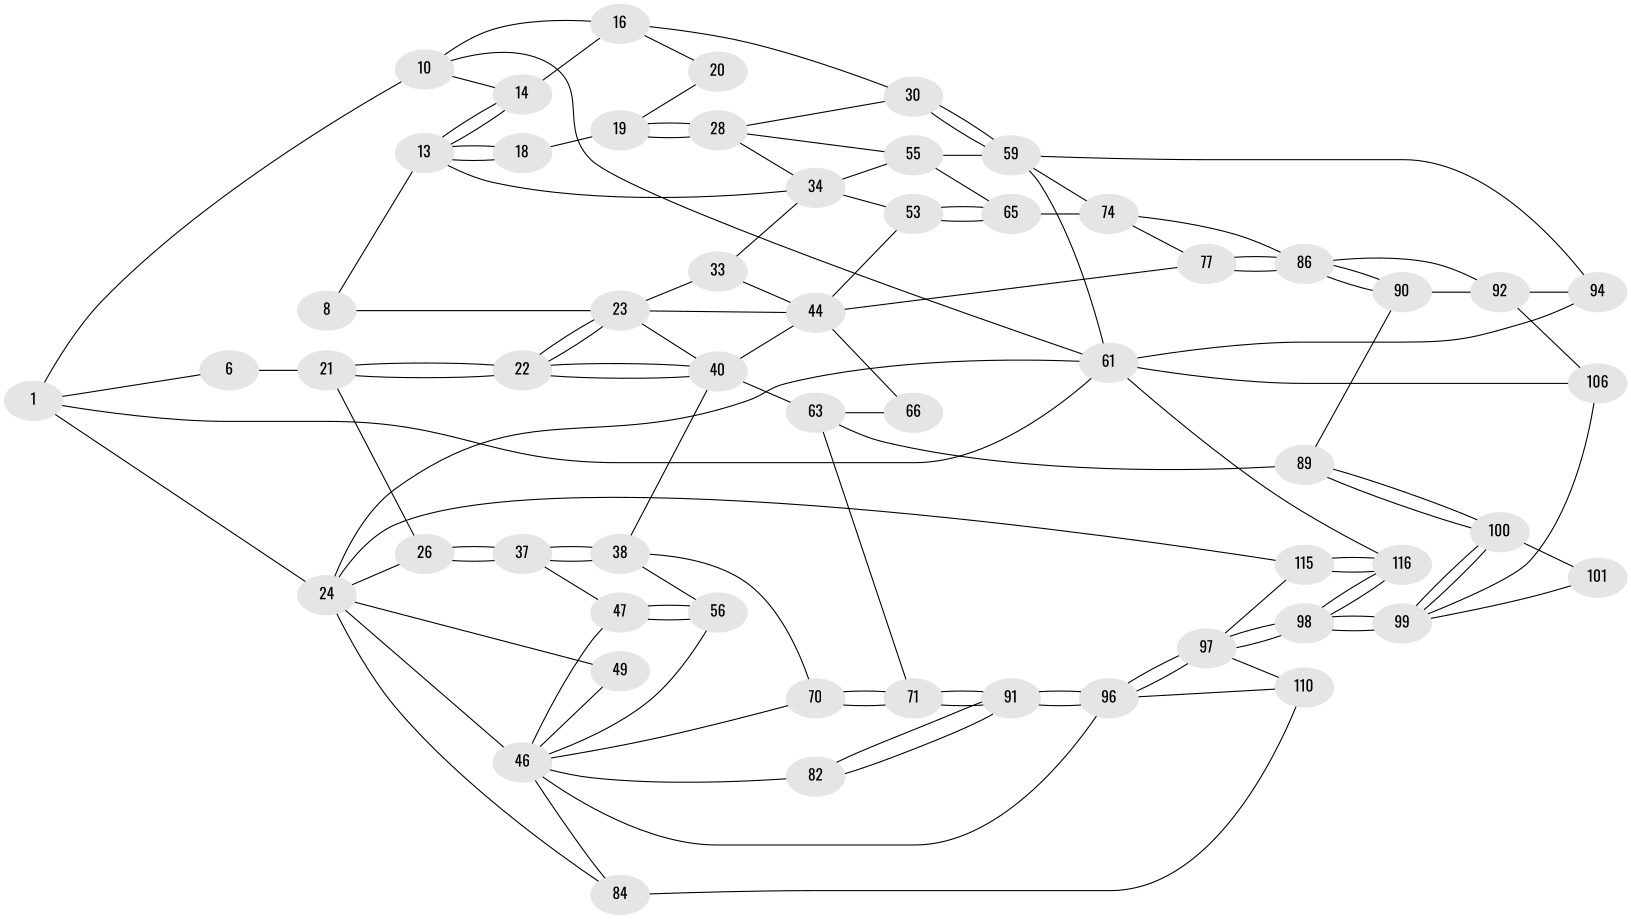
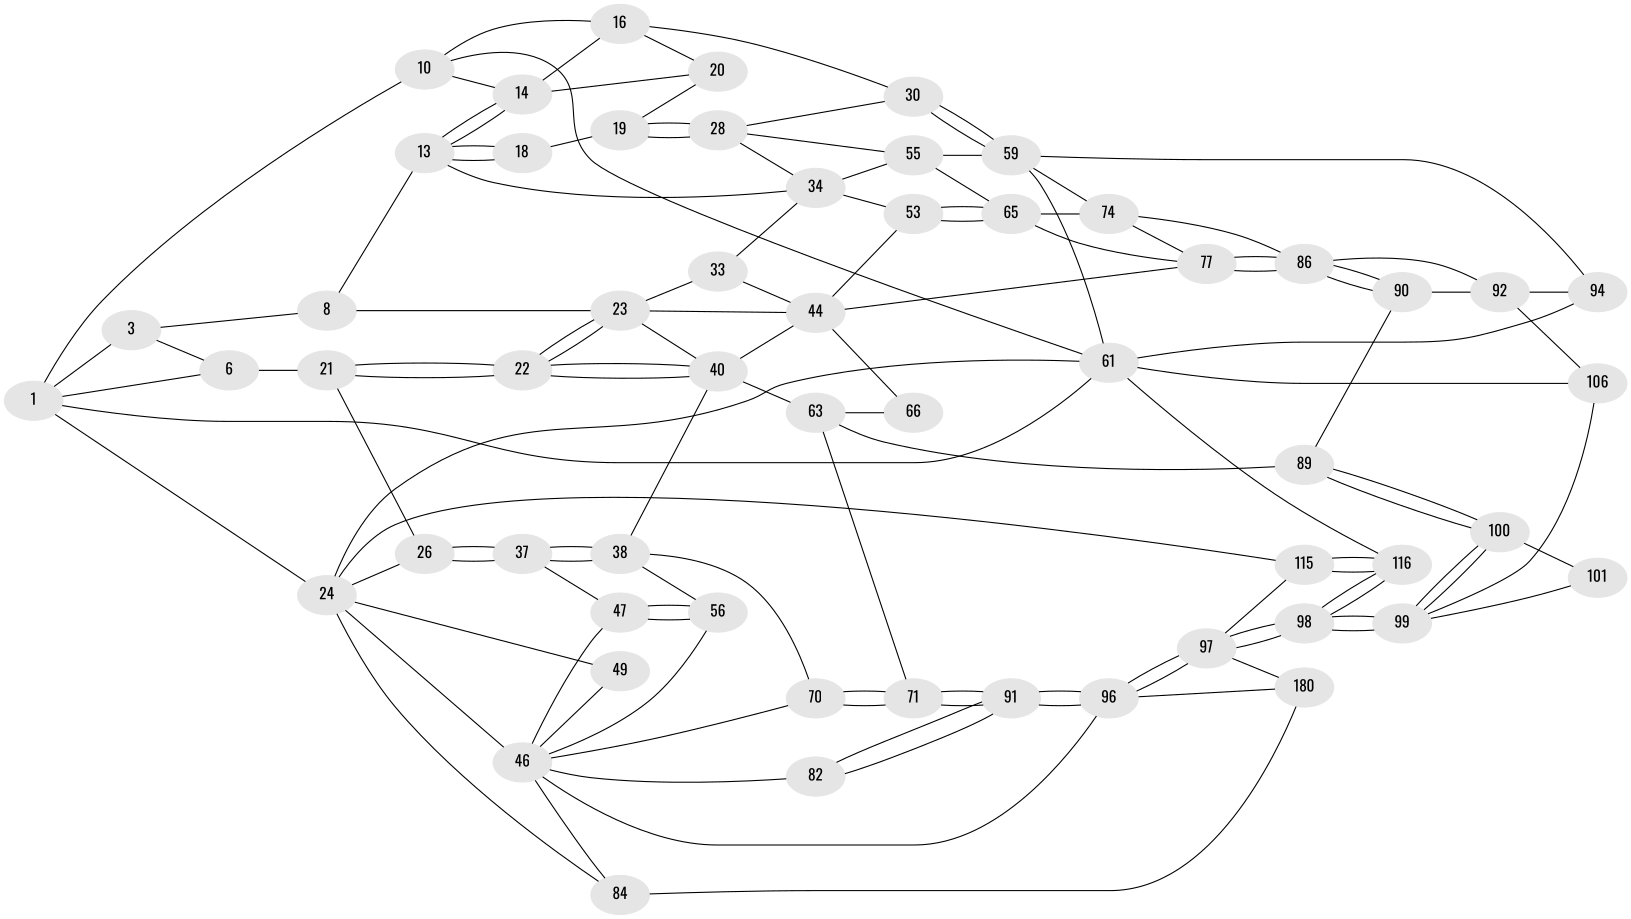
none -> (620, 83)
none -> (1104, 250)
none -> (131, 330)
(1304, 688) -> (1304, 688)
